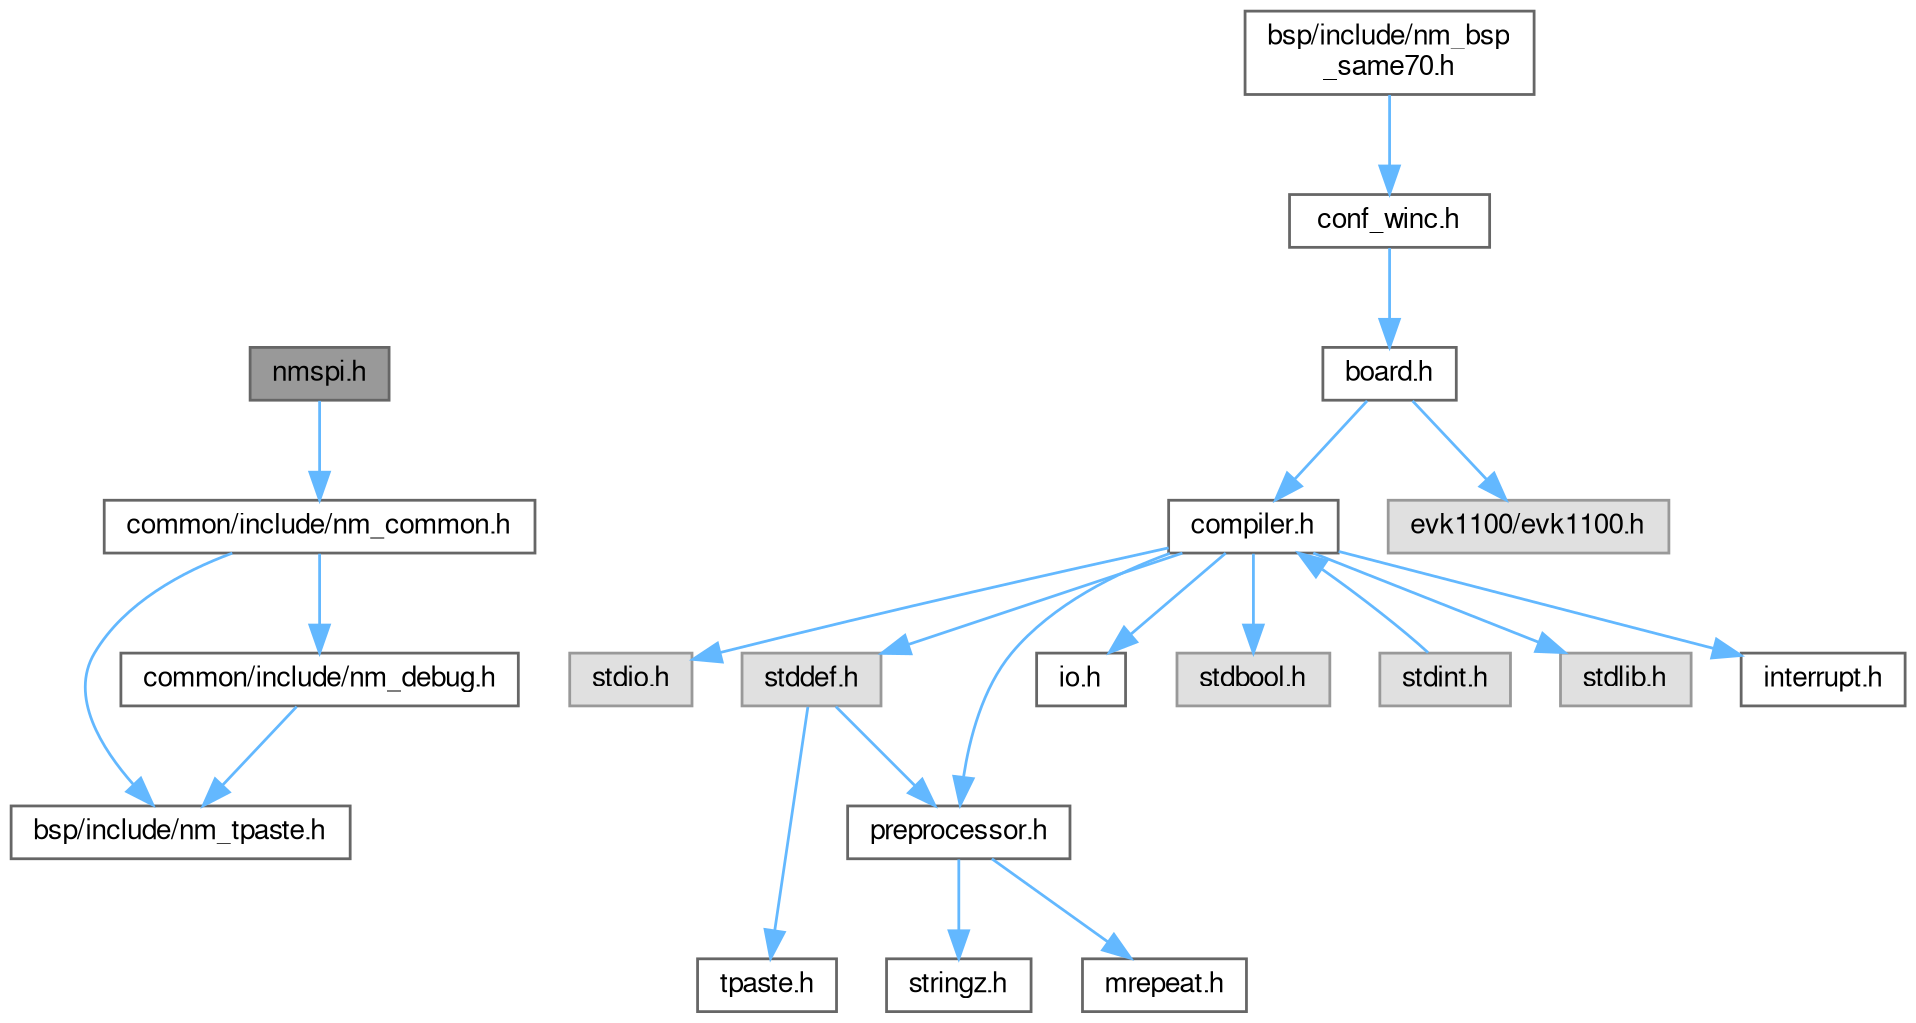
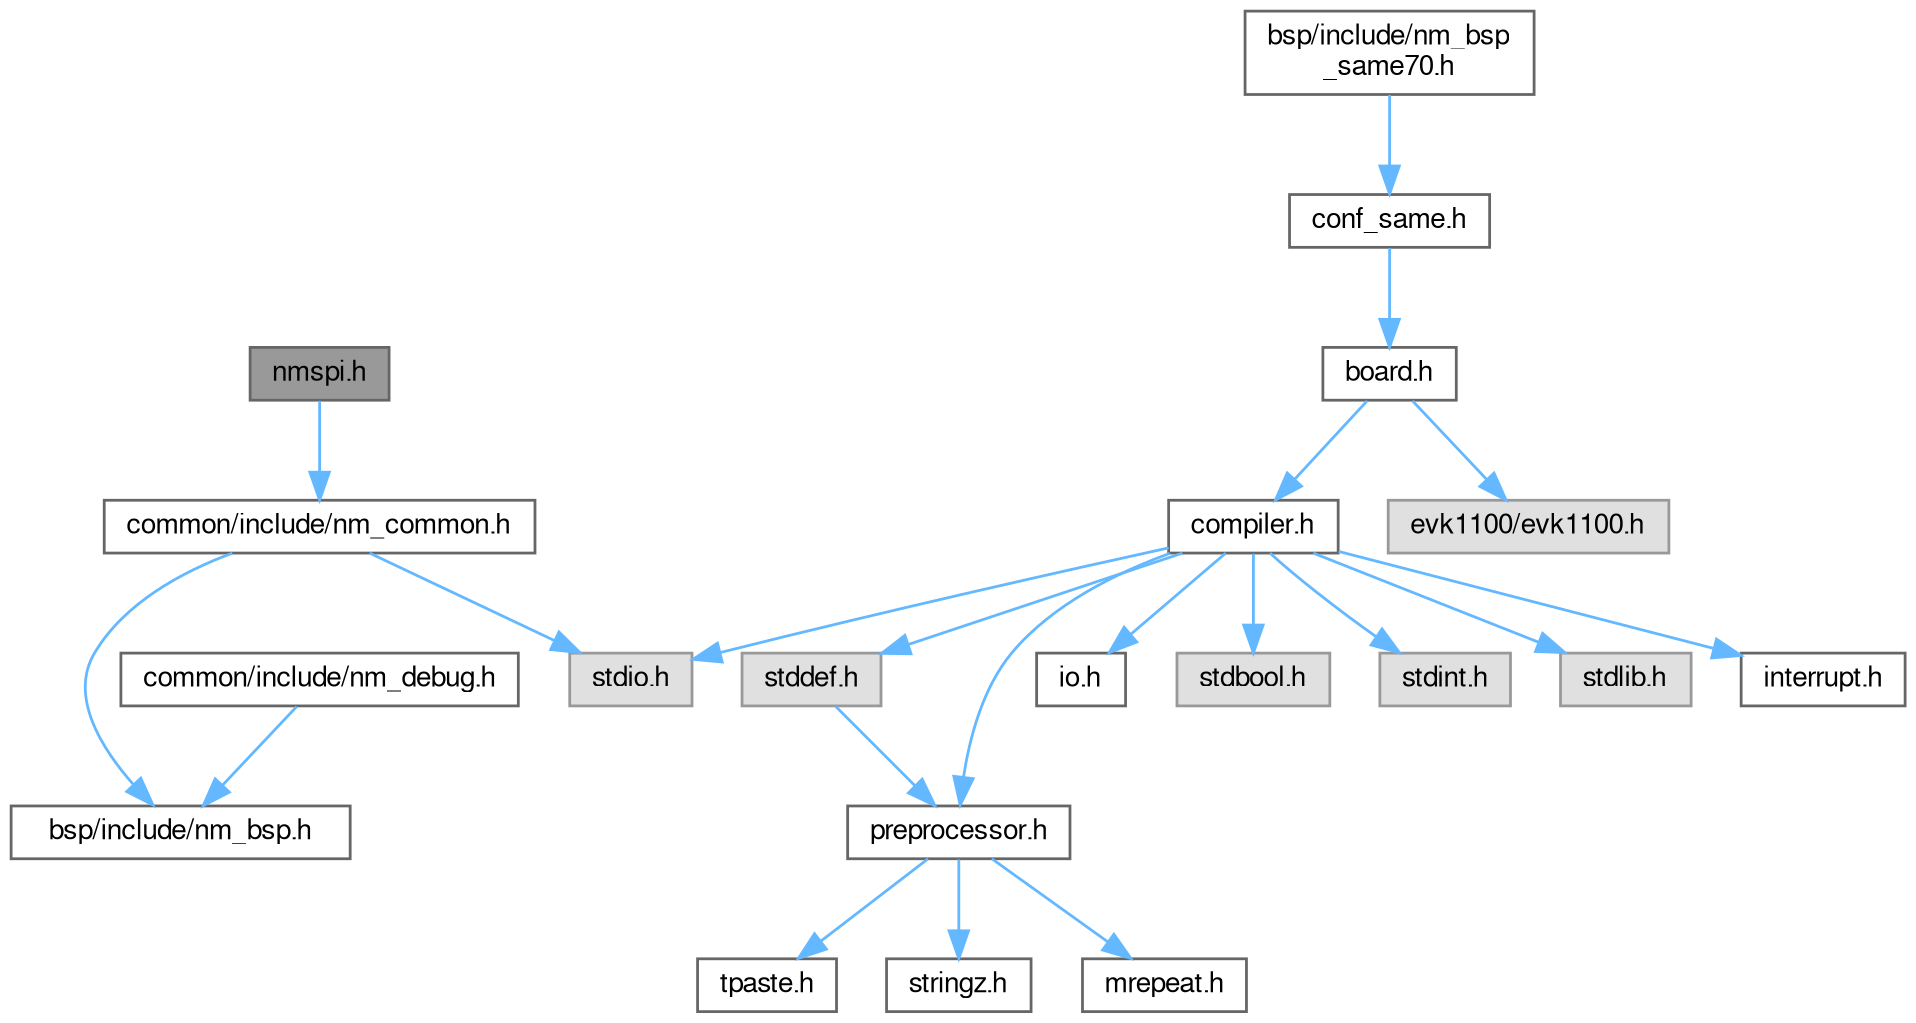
(1390, 221) -> (1390, 221)
(320, 589) -> (462, 597)
(1376, 610) -> (1322, 596)
(791, 819) -> (874, 900)
(181, 832) -> (181, 832)
